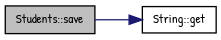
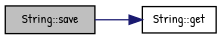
(50, 20) -> (50, 20)
